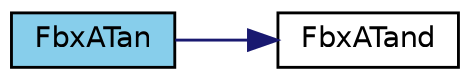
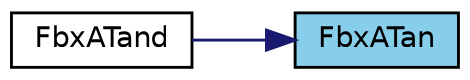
(212, 40) -> (229, 40)
